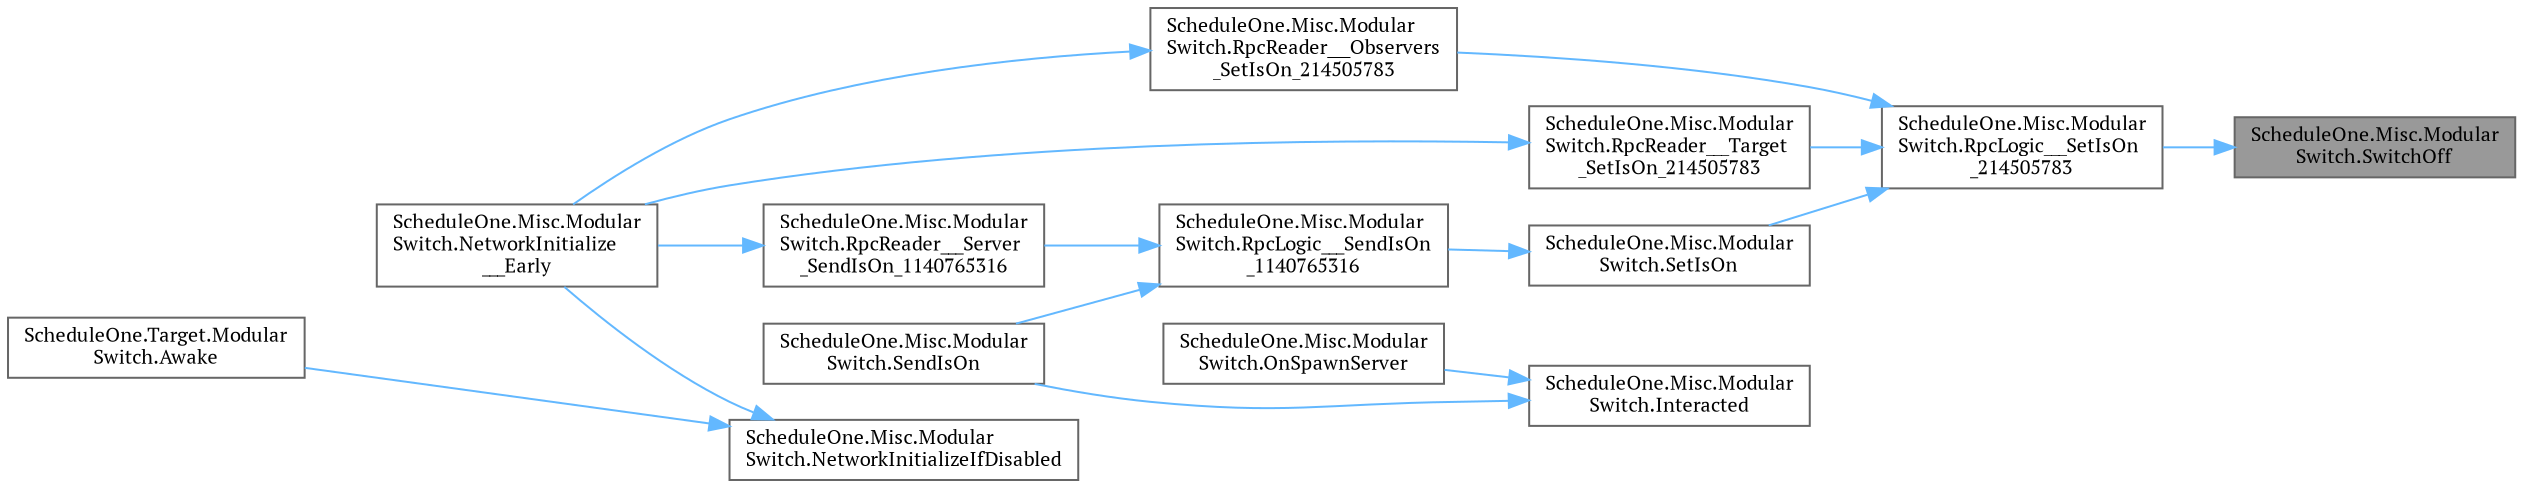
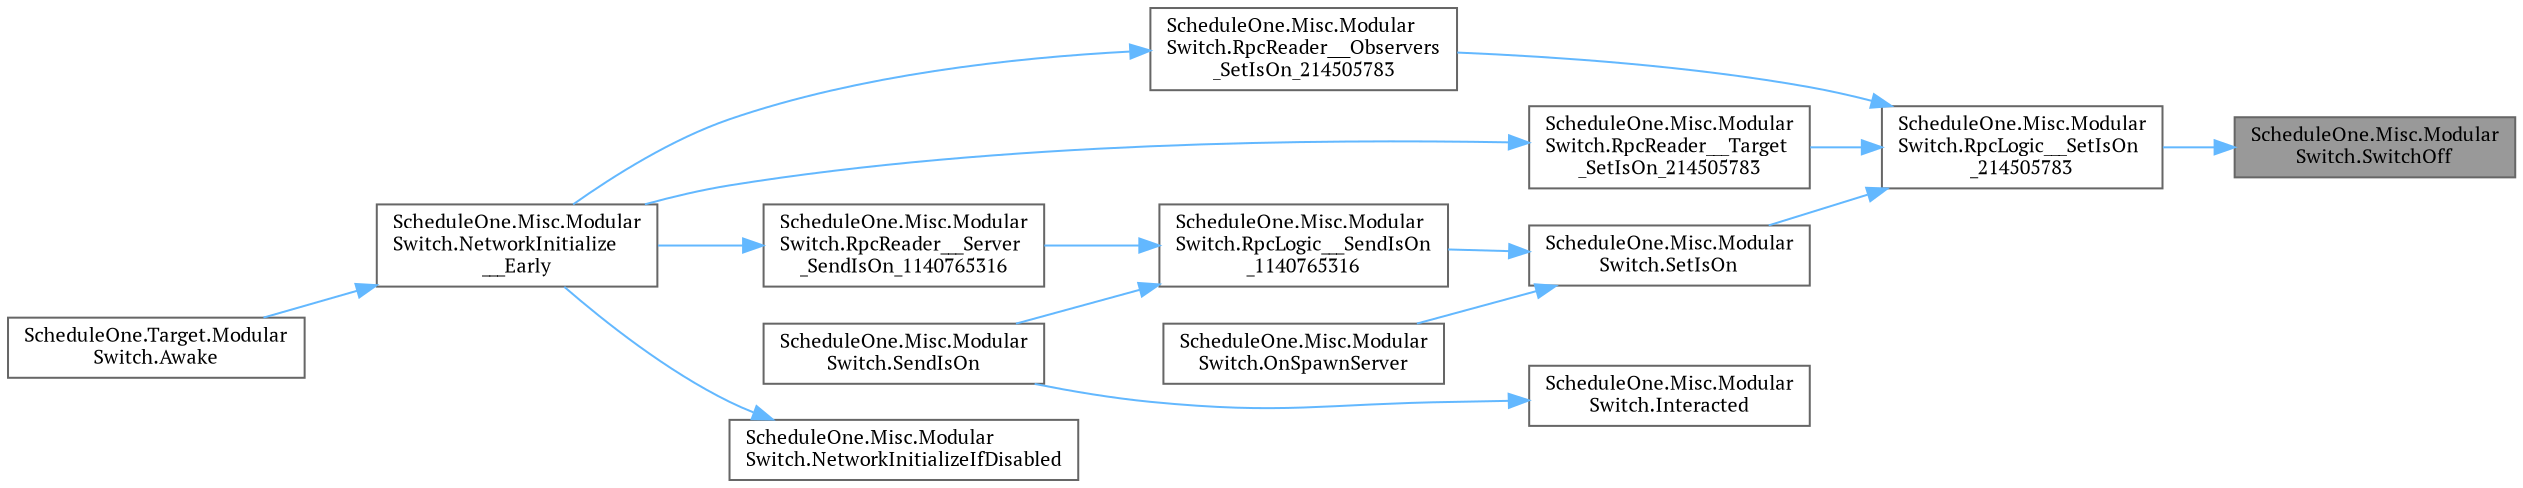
(1477, 374) -> (1477, 307)
(507, 396) -> (310, 304)
